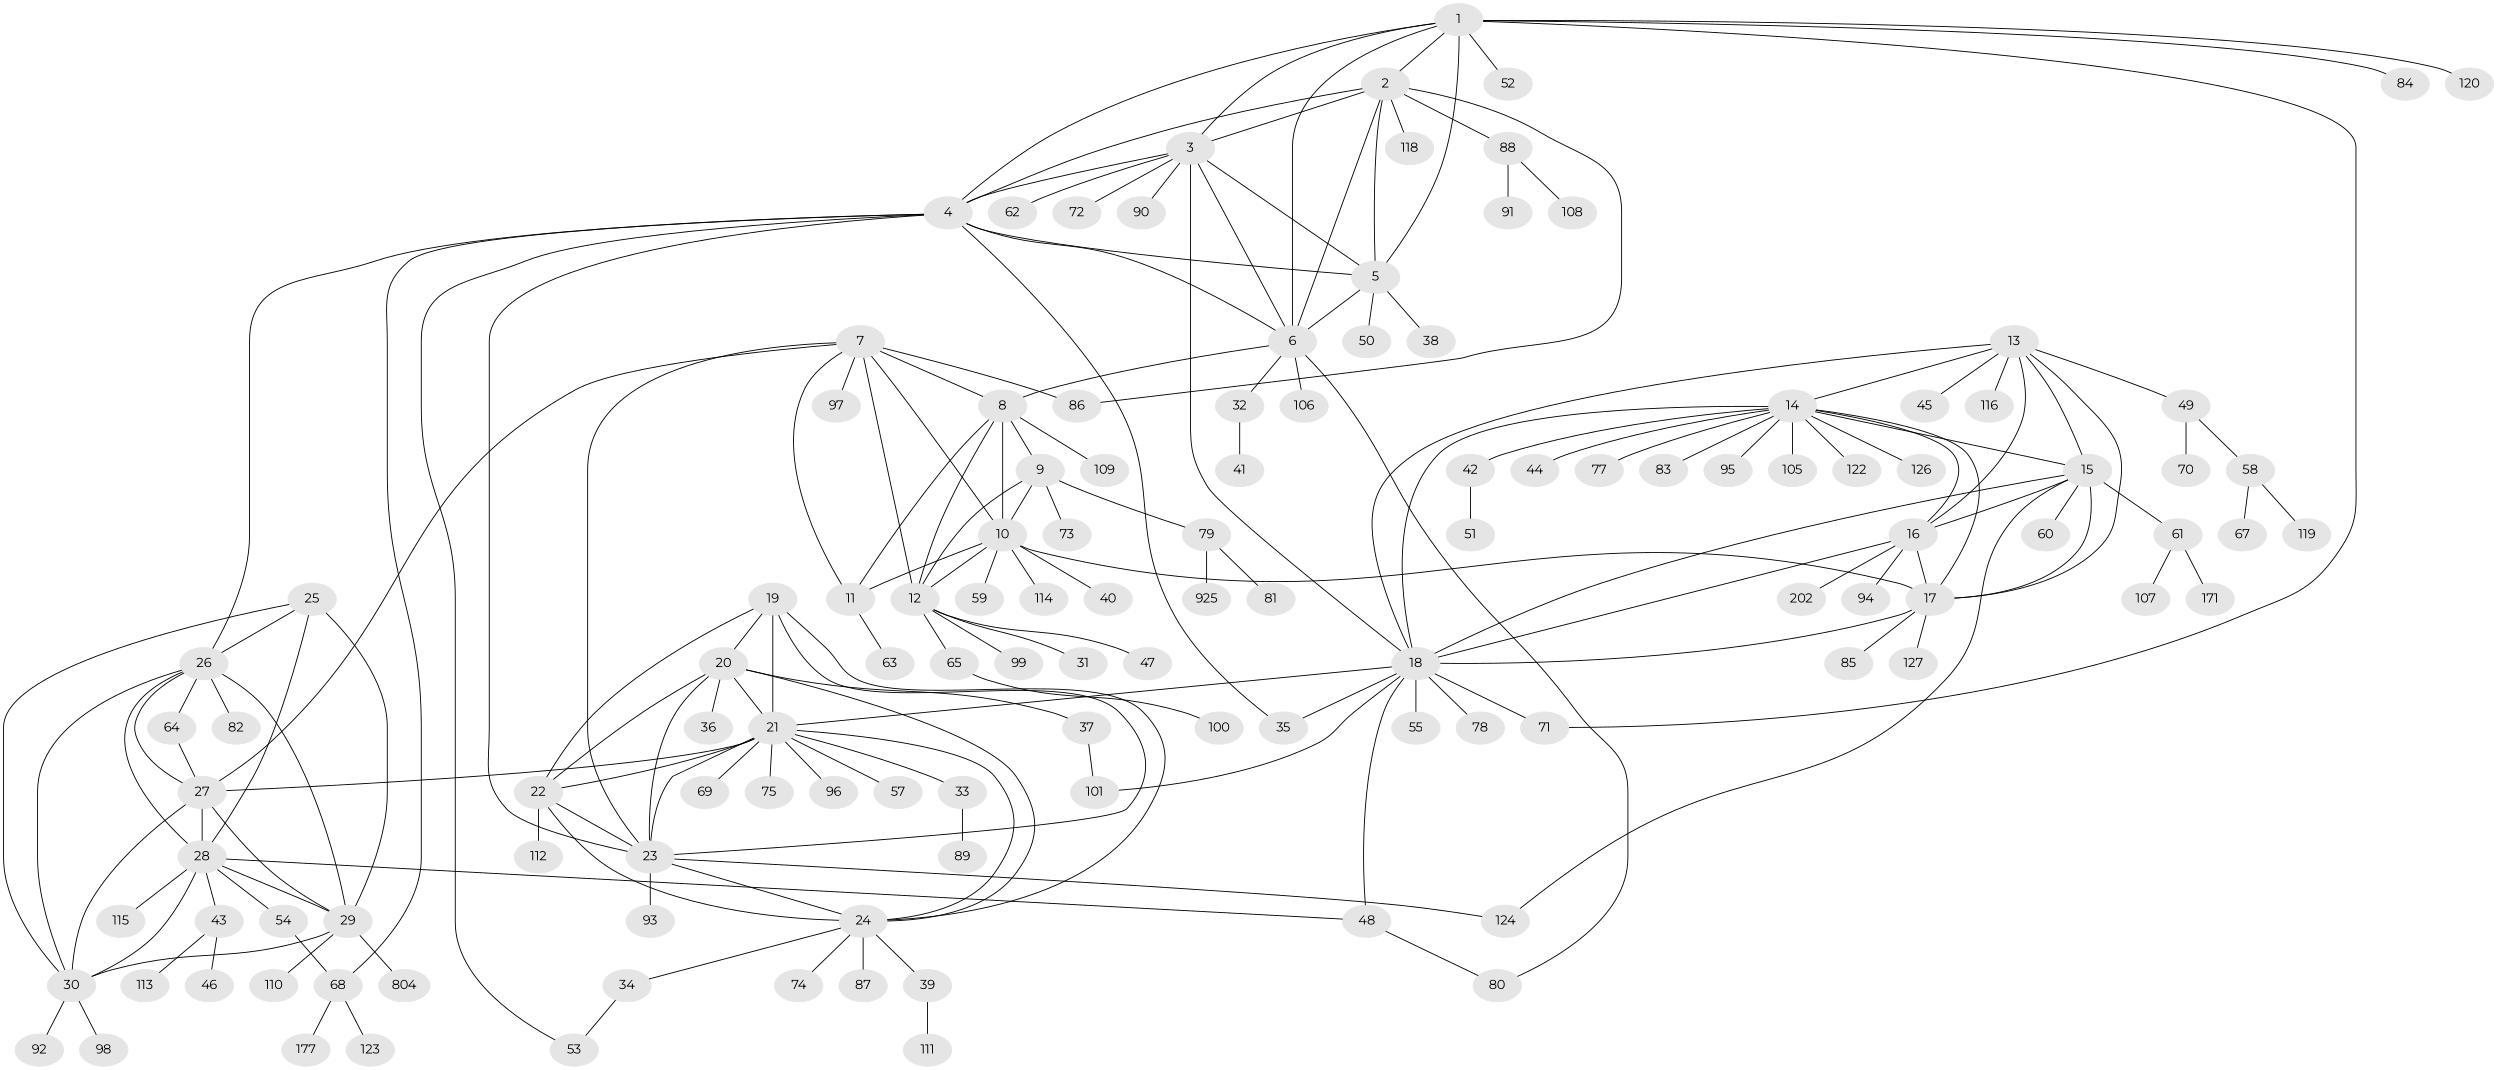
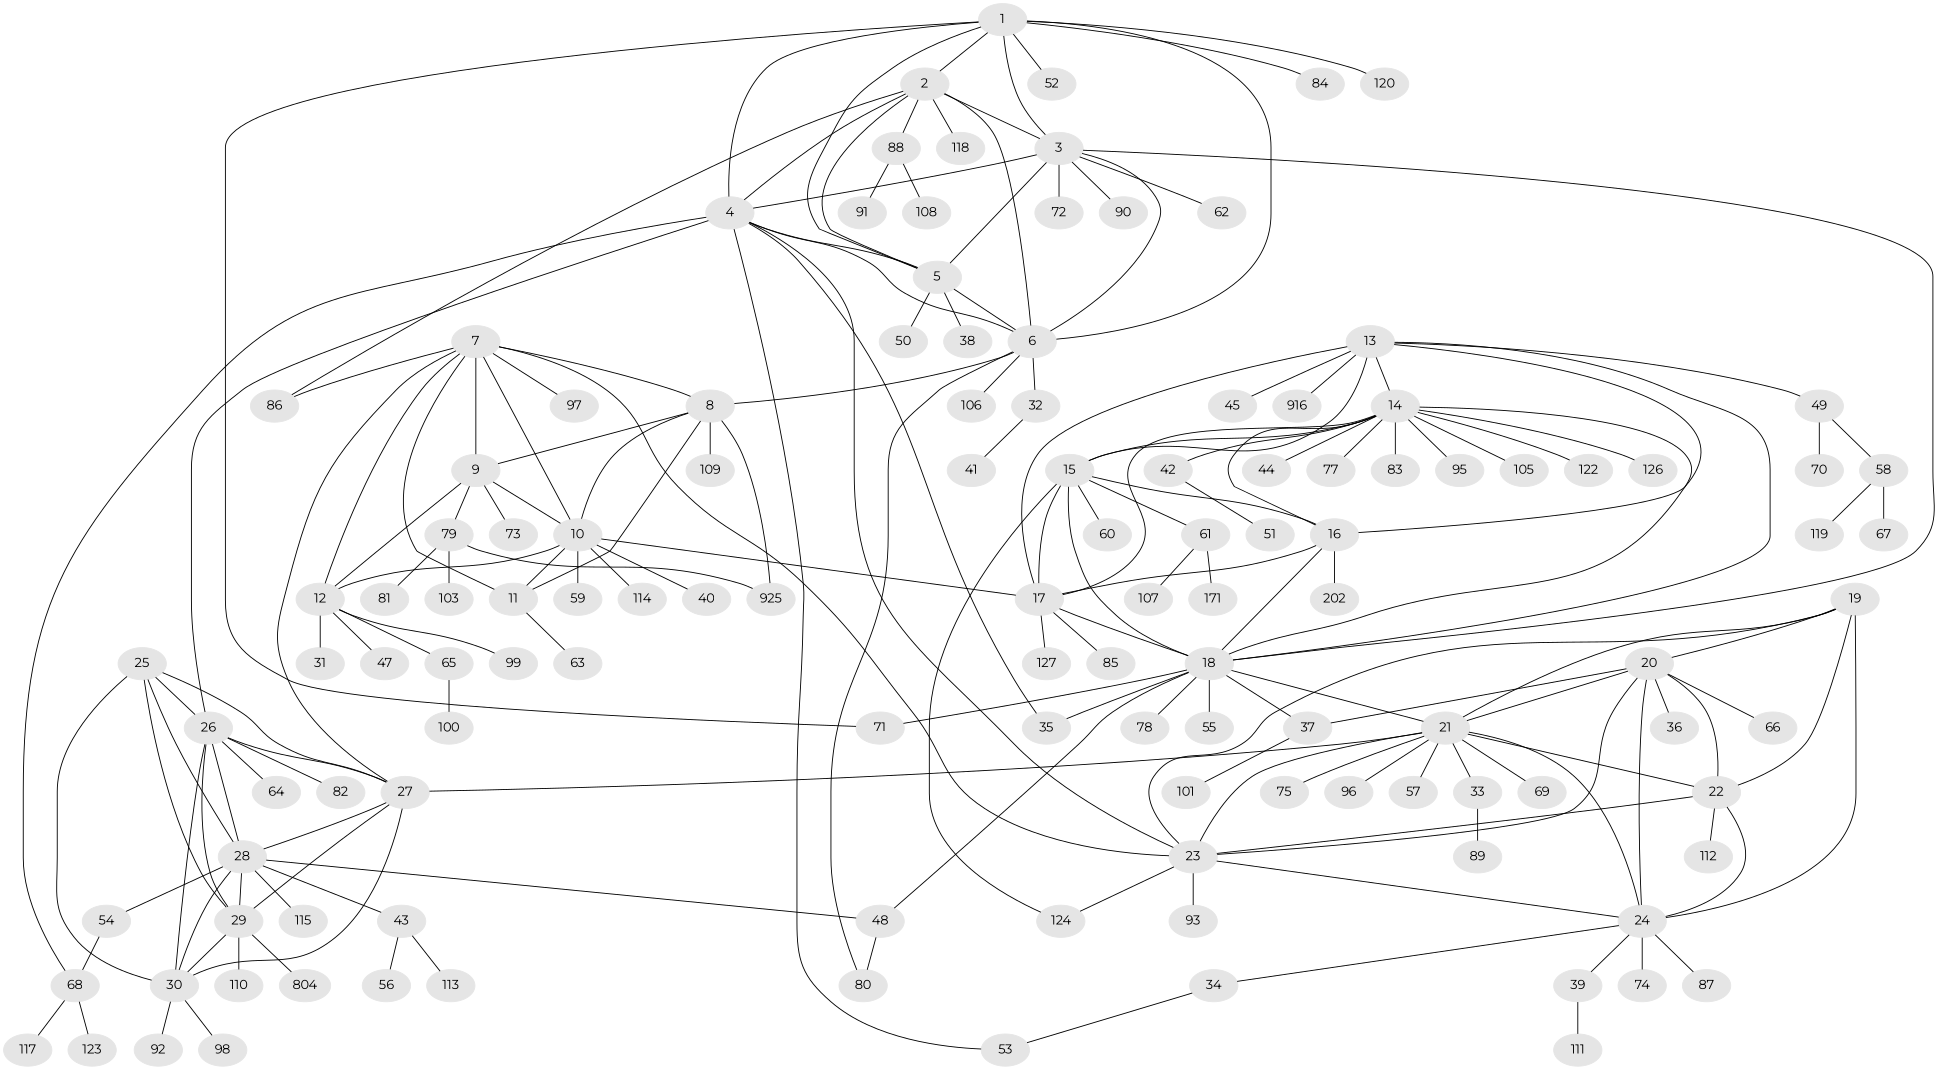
none -> (476, 406)
(1989, 406) -> (1297, 406)
(951, 500) -> (756, 498)
none -> (449, 599)
(1866, 599) -> none
none -> (1773, 728)
(187, 760) -> (269, 738)
(1272, 762) -> (1259, 696)
(209, 986) -> (386, 986)
(306, 1050) -> (28, 1050)
